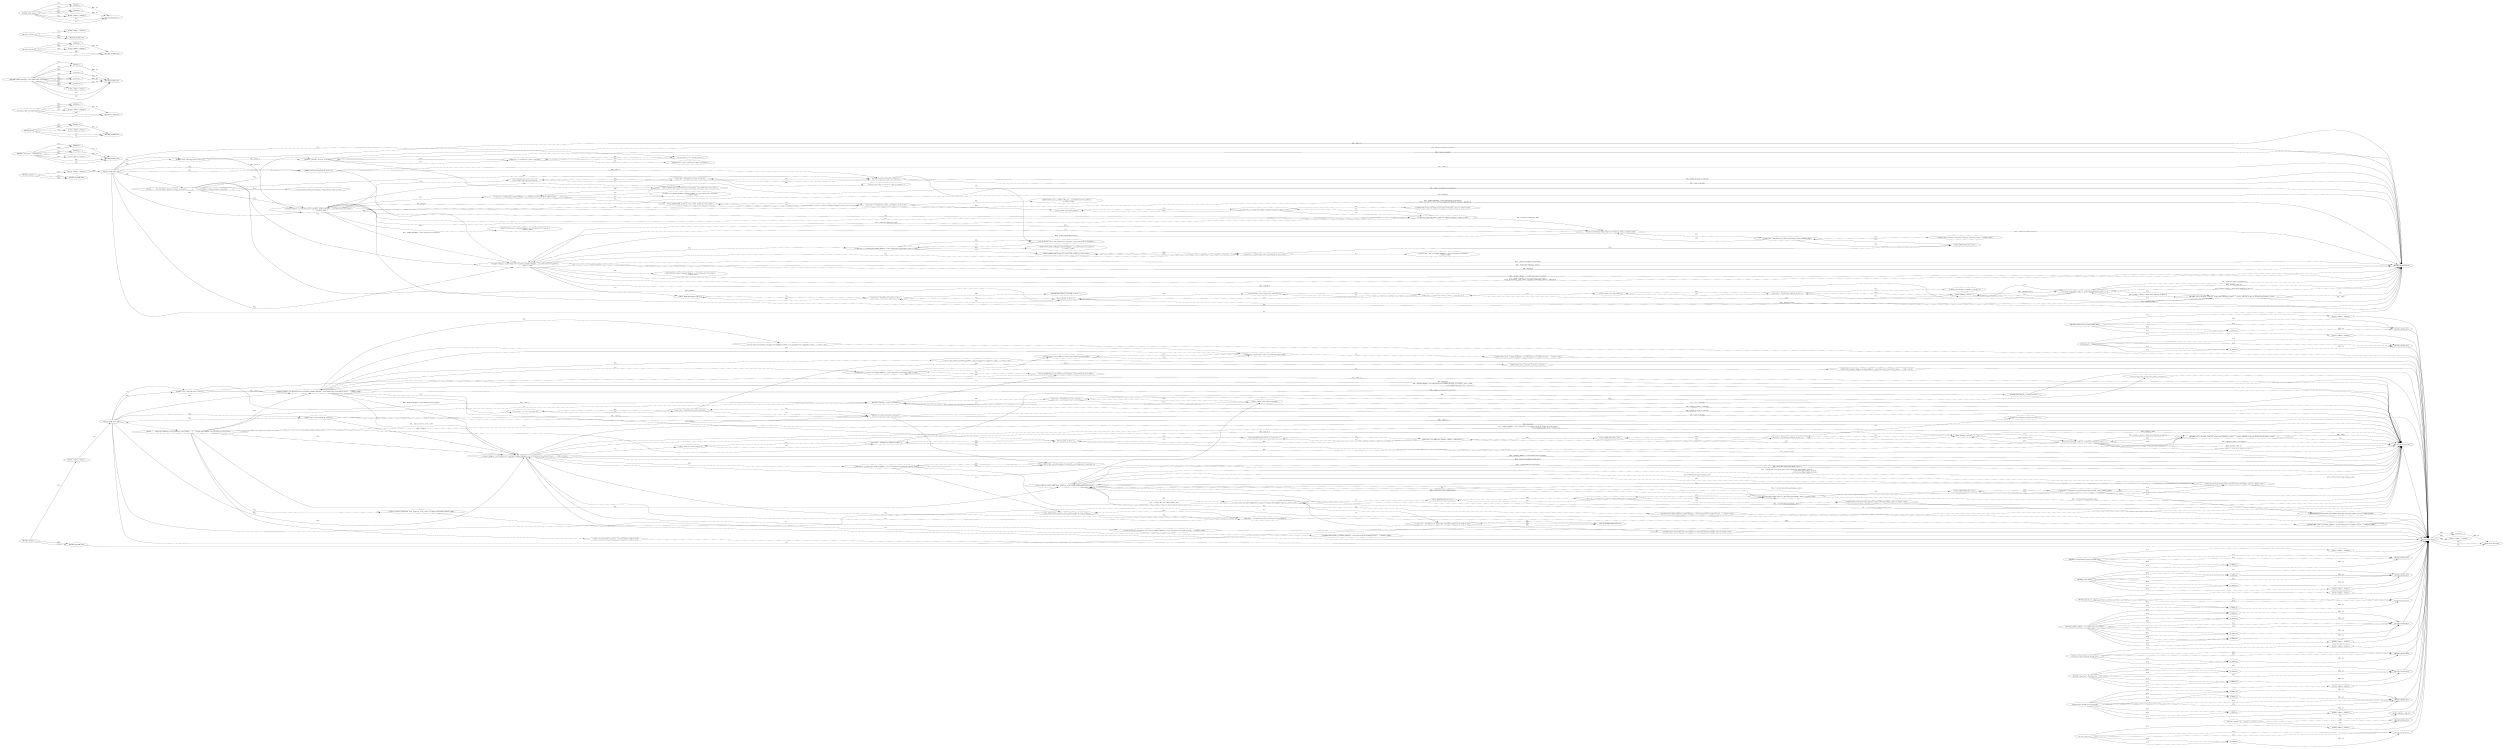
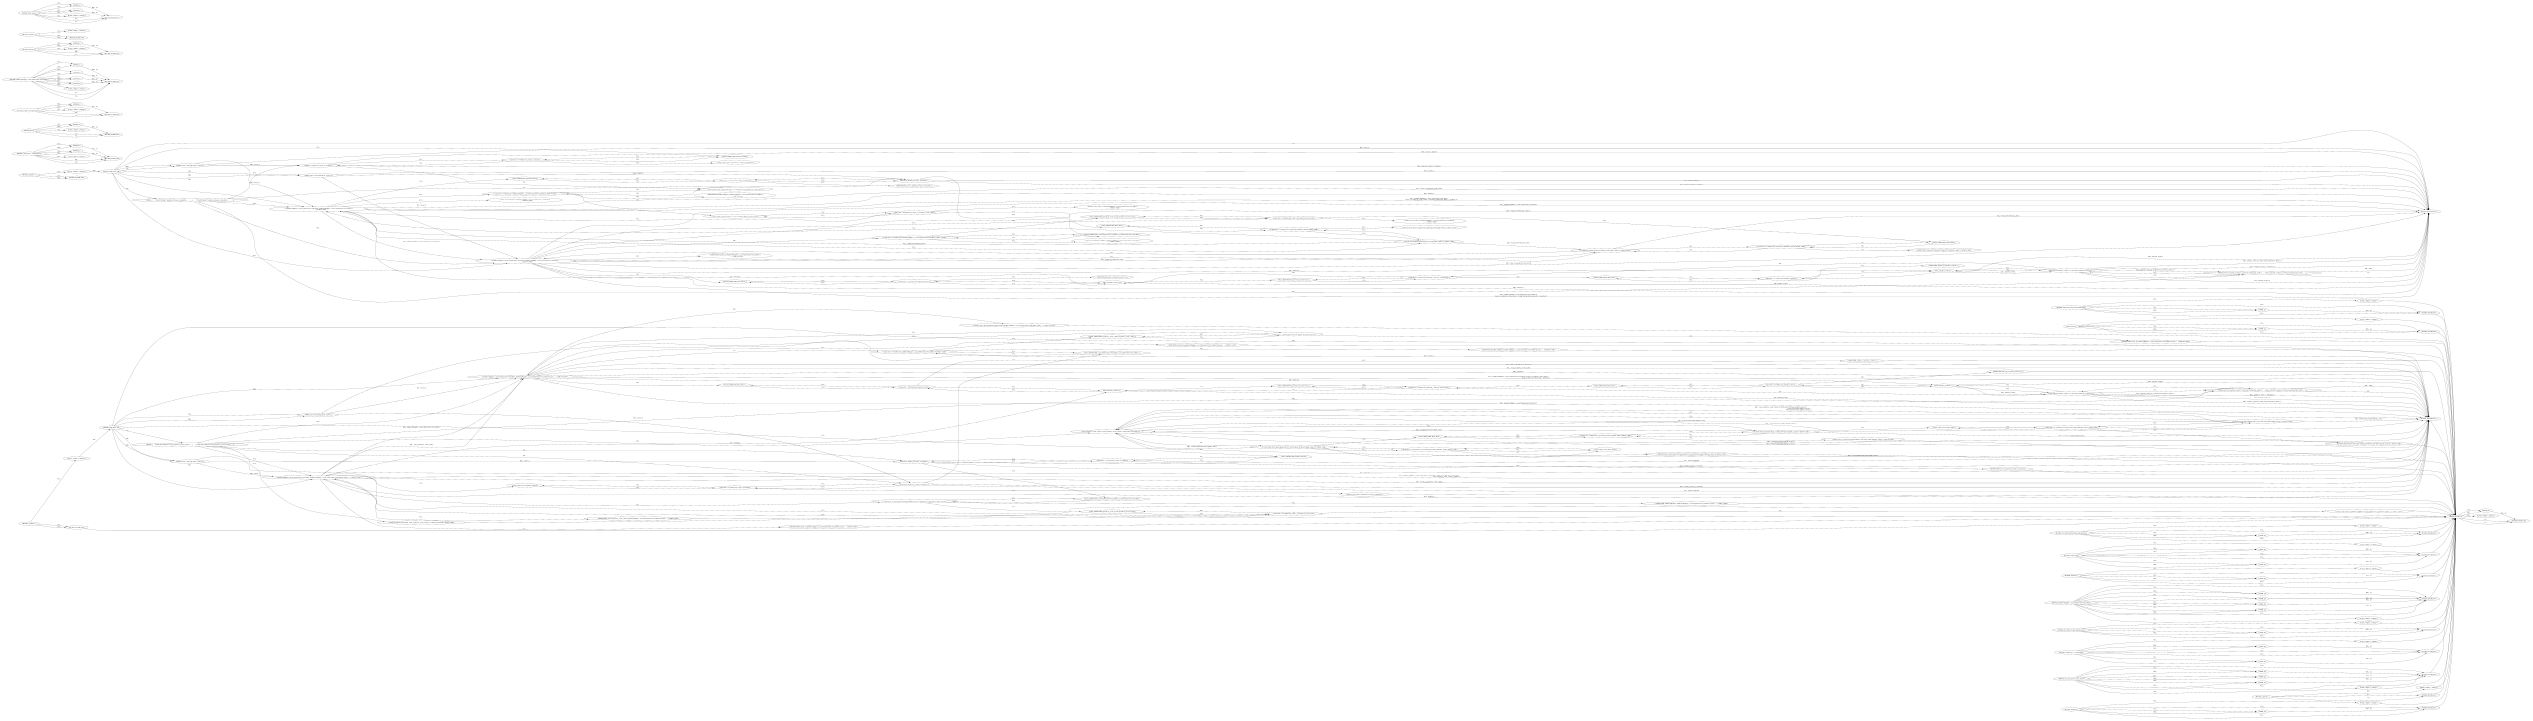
(319, 189) -> none
(616, 539) -> none
